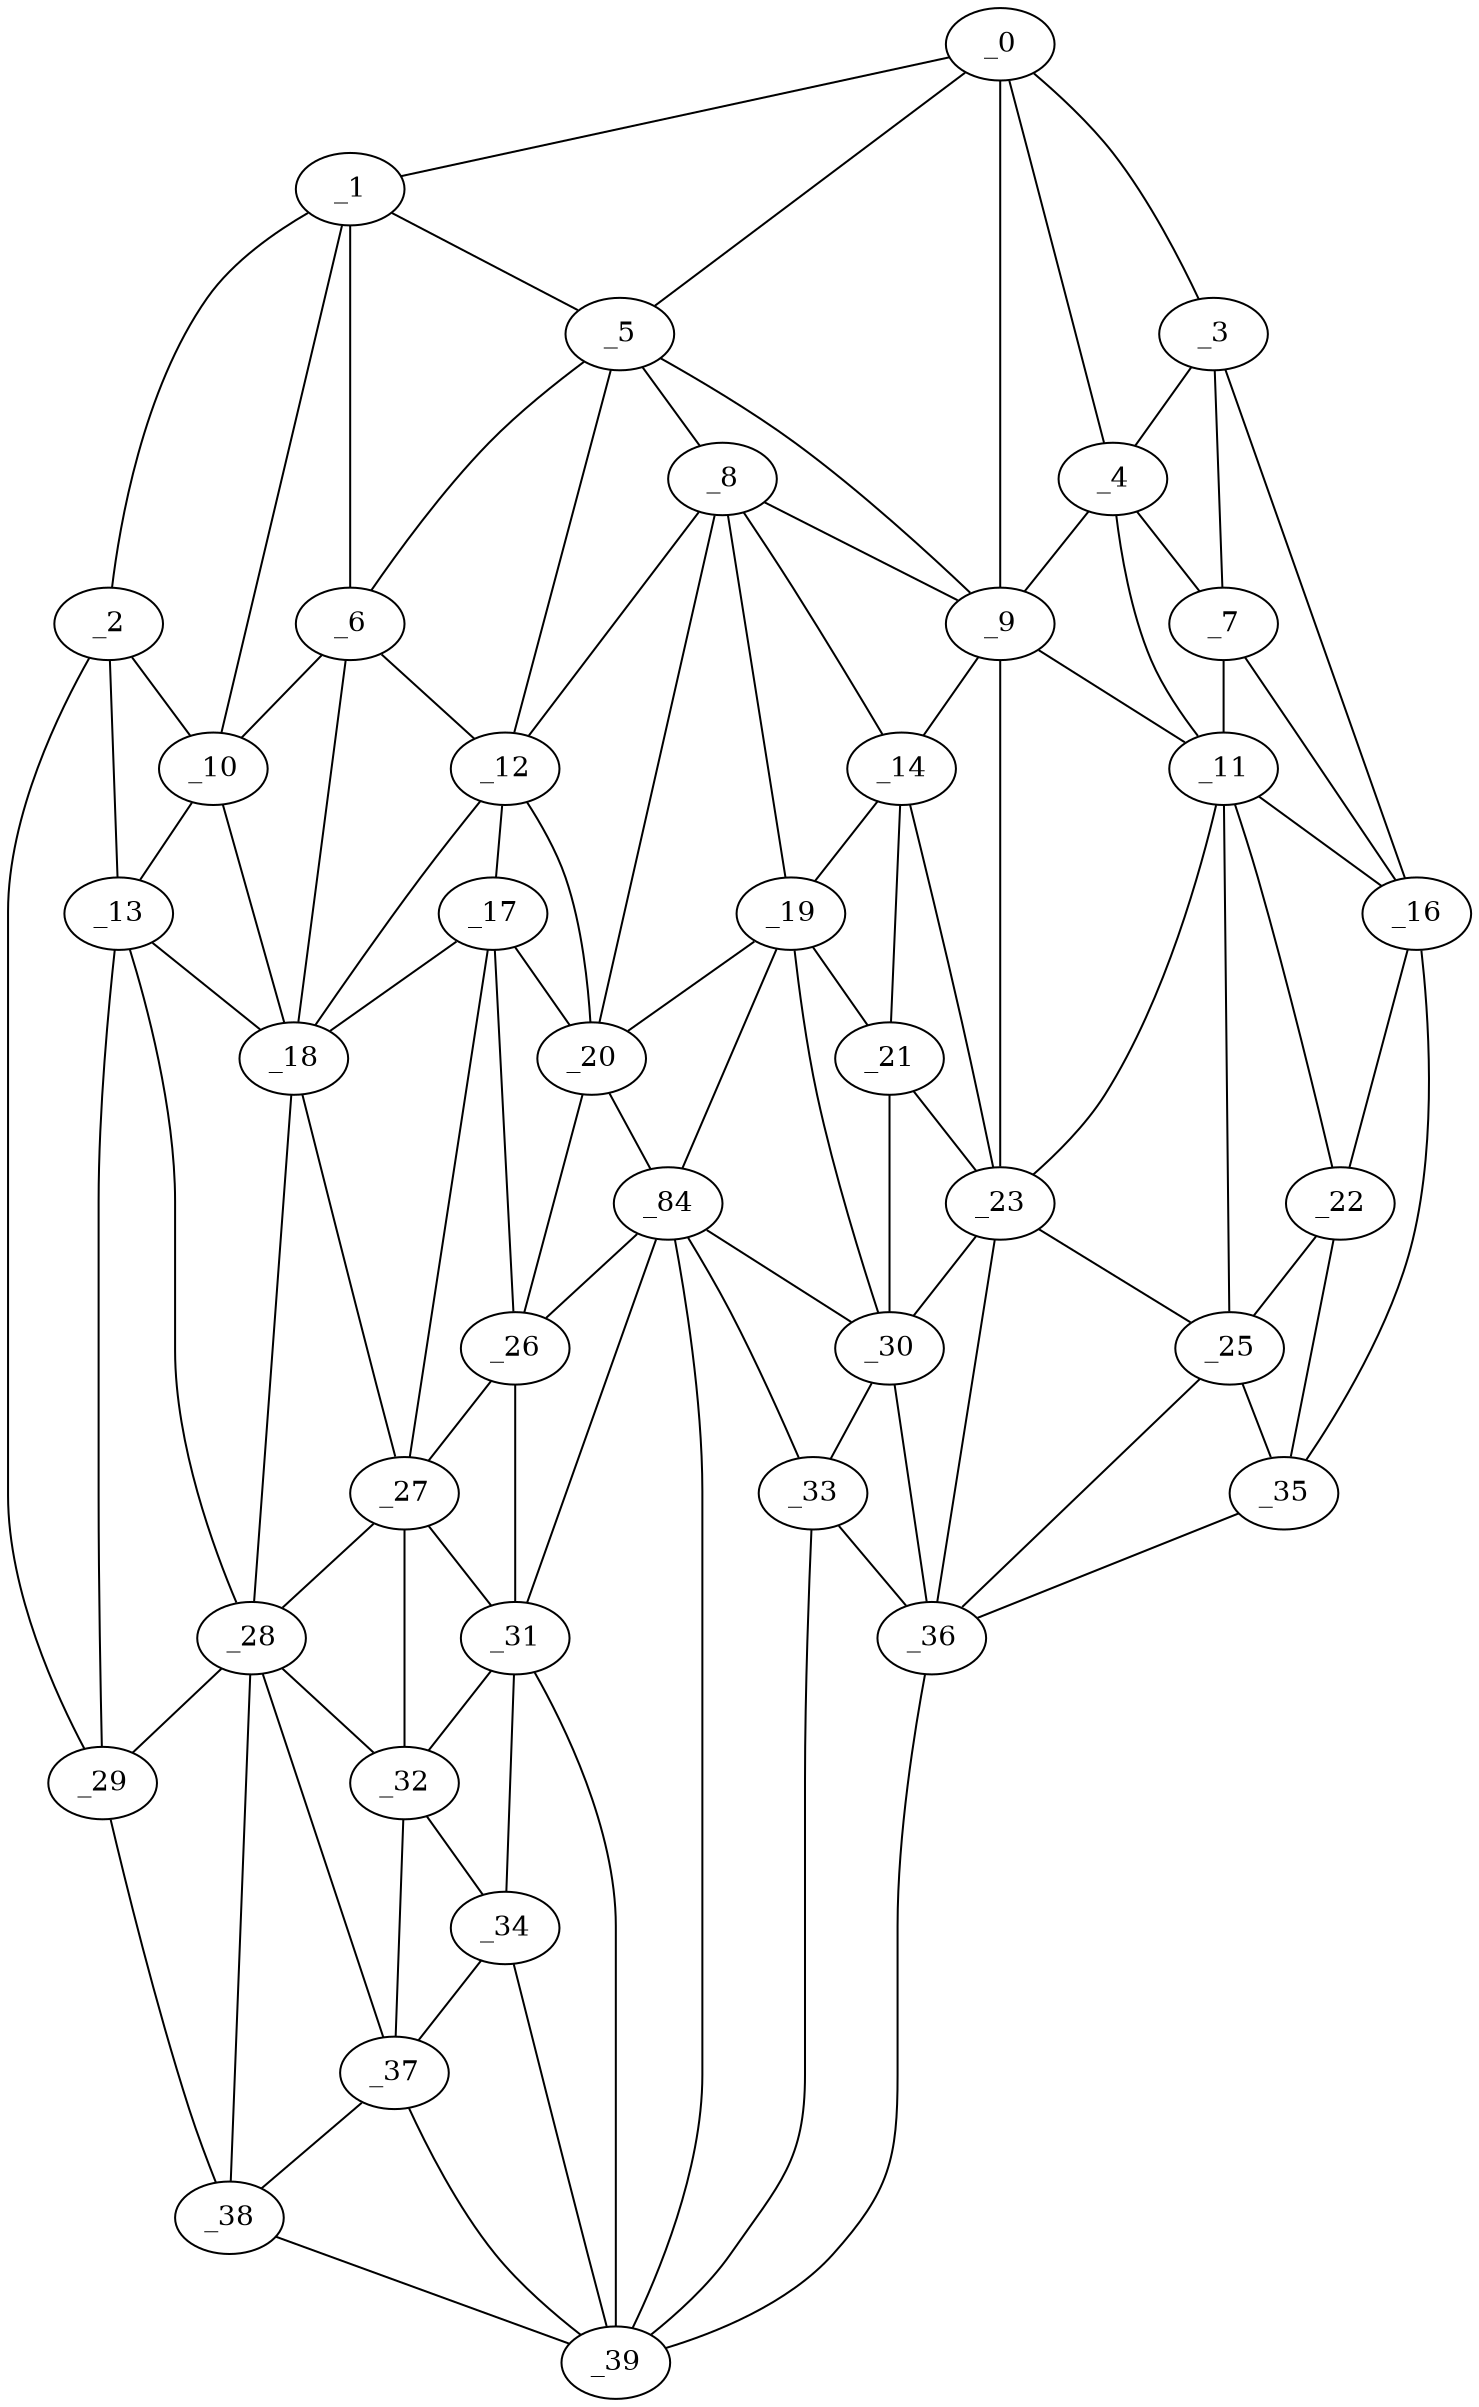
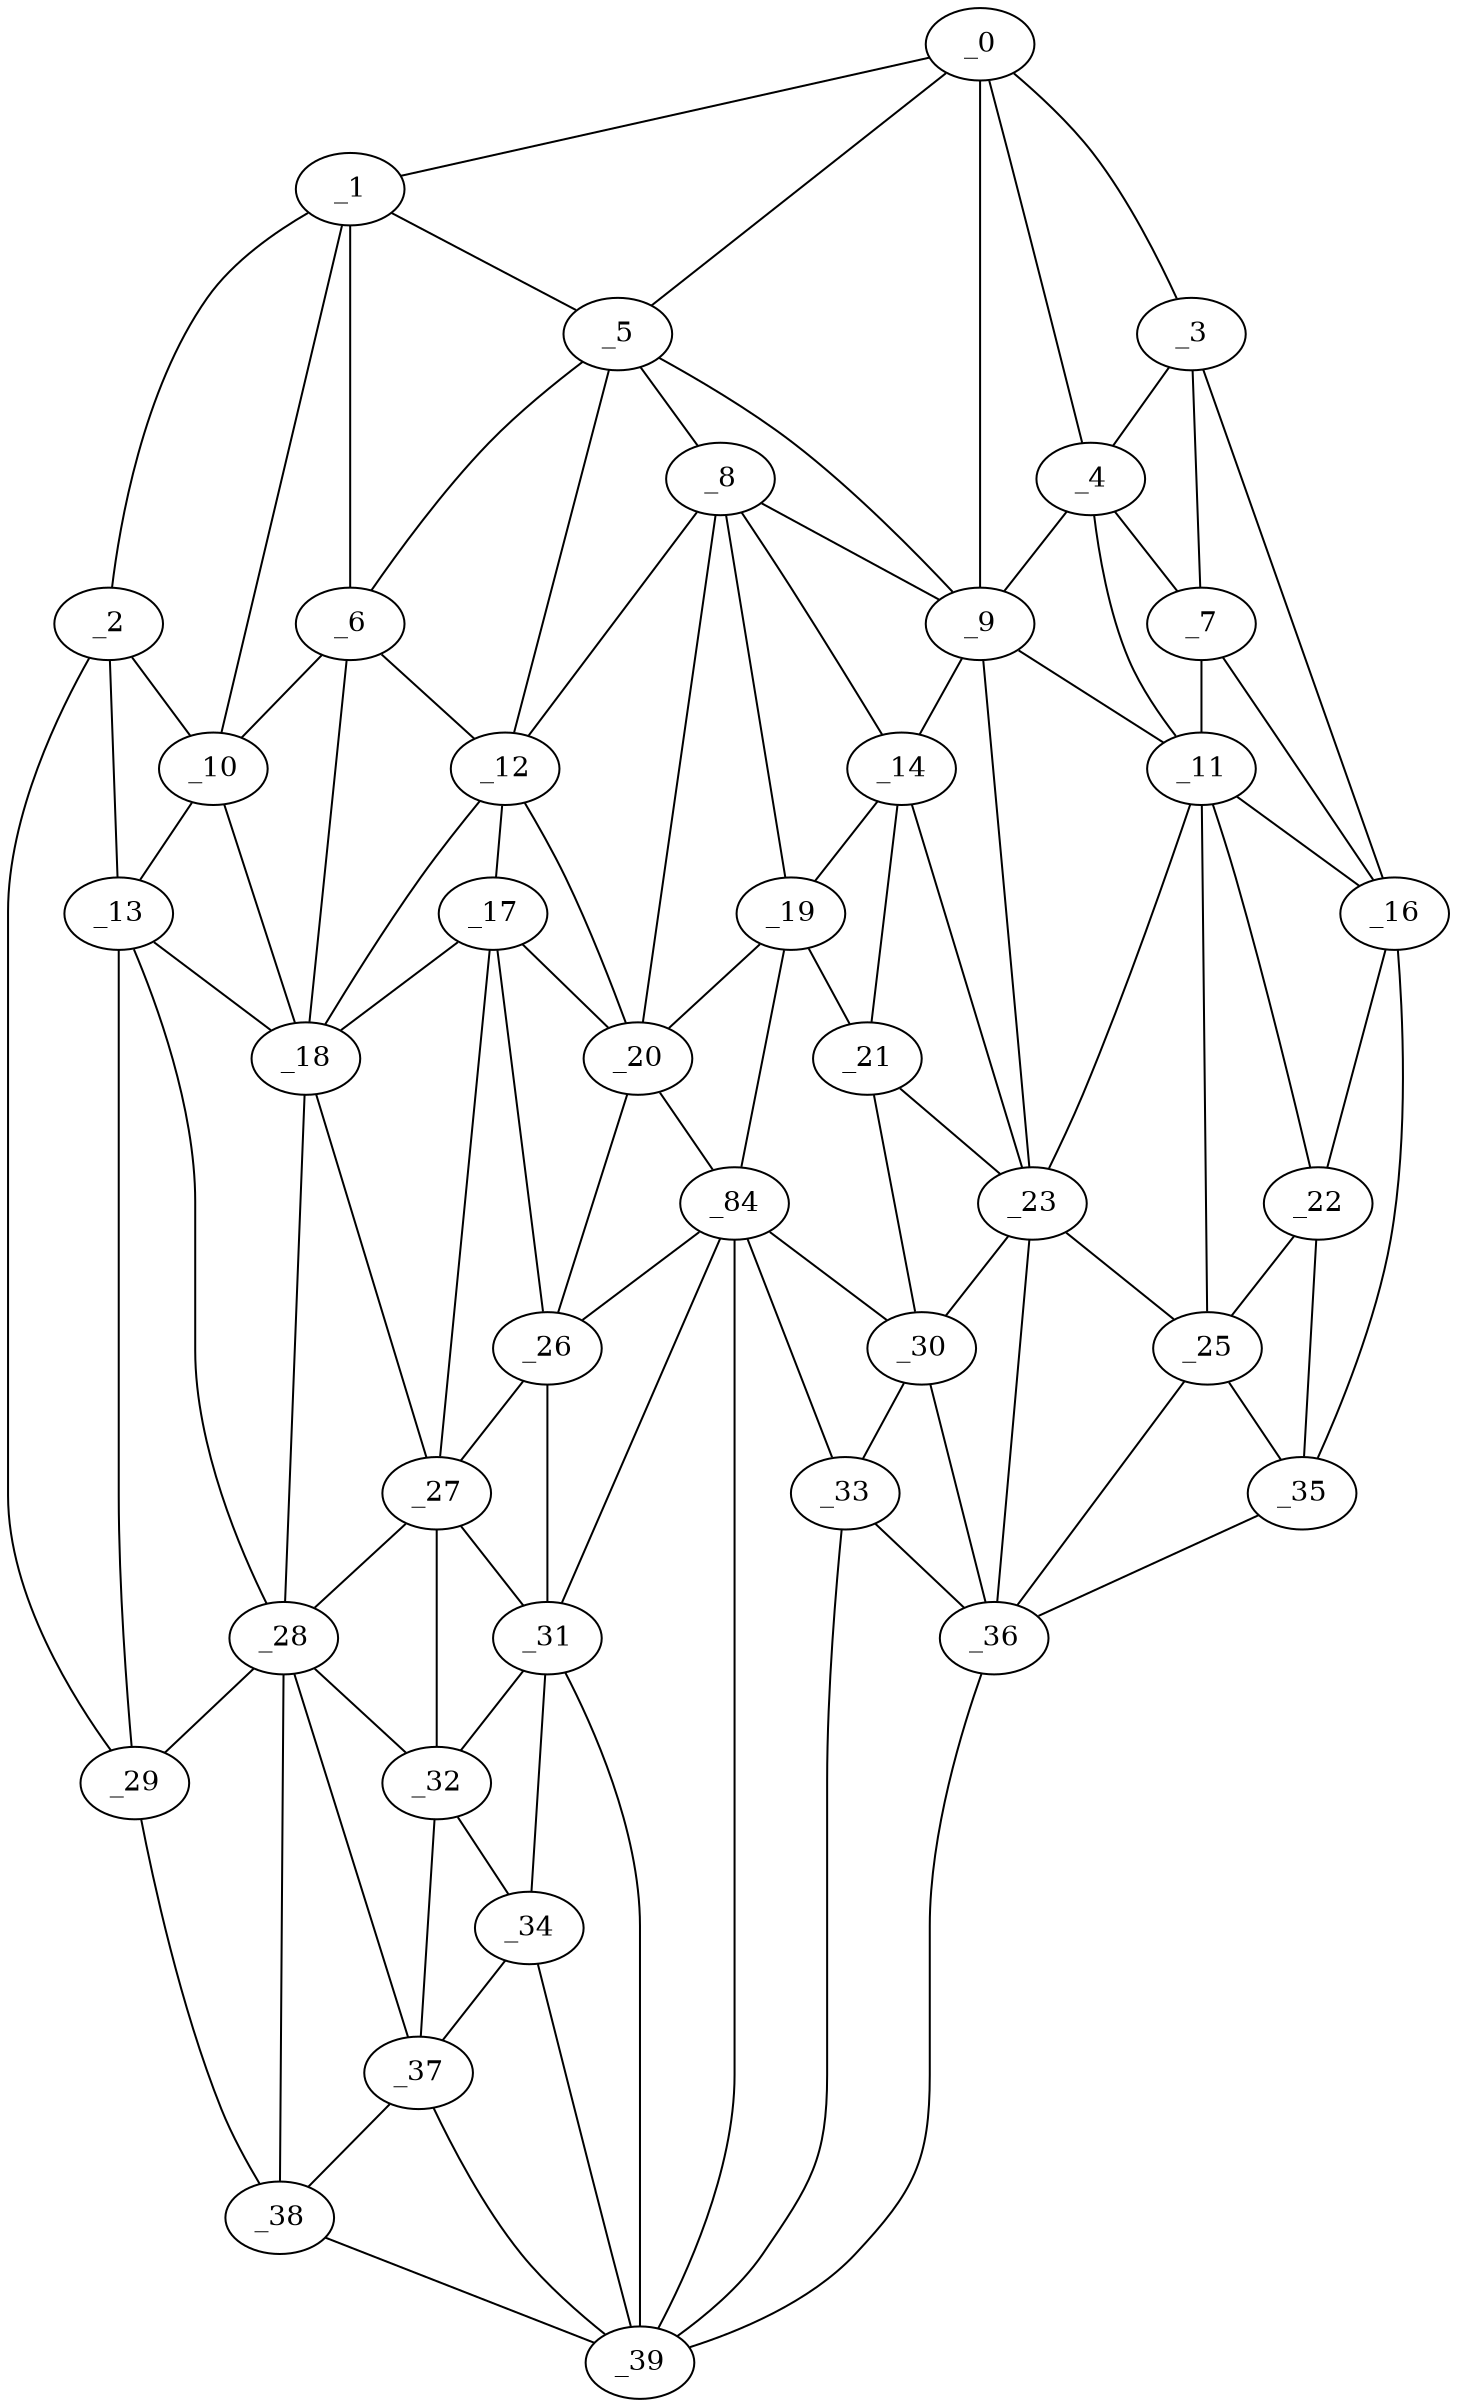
(826, 1134) -> none
